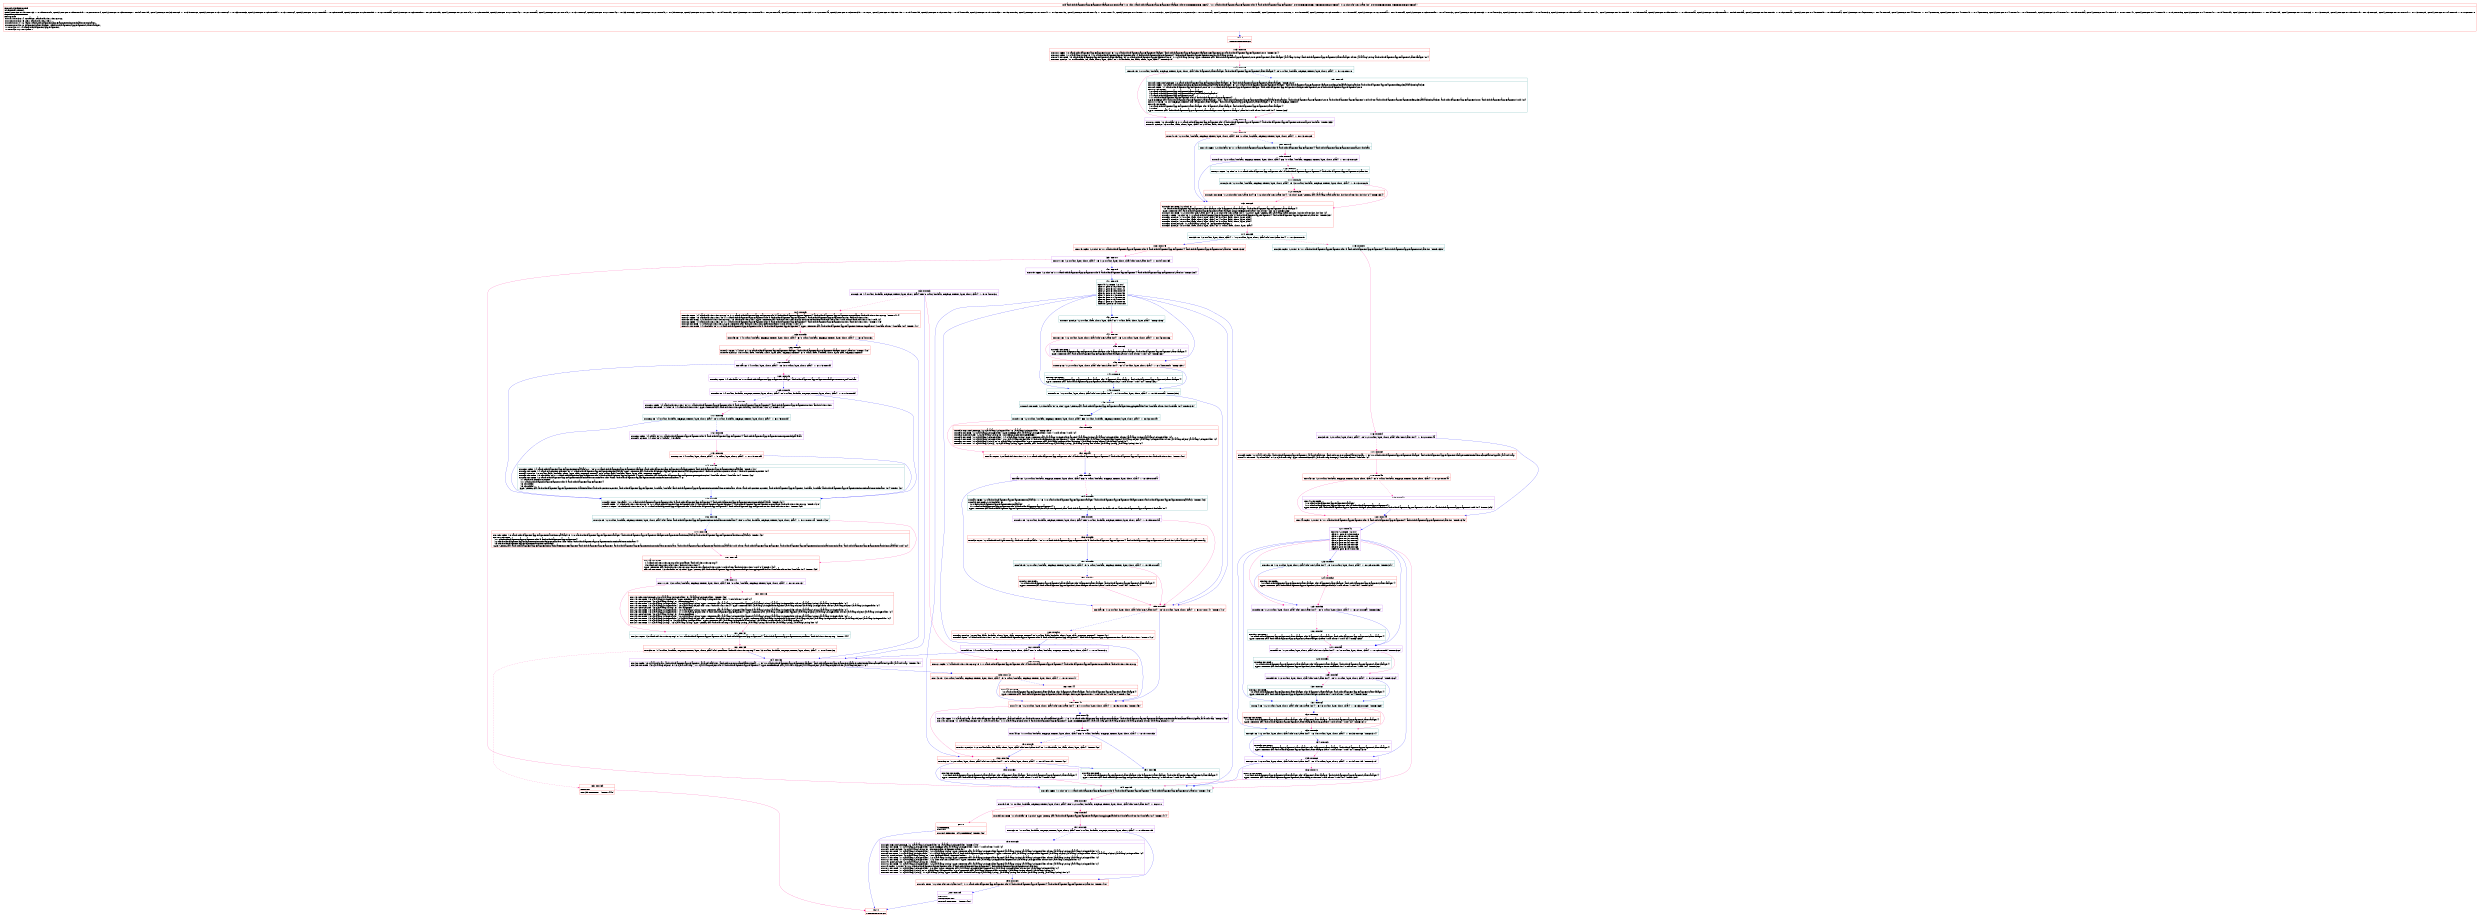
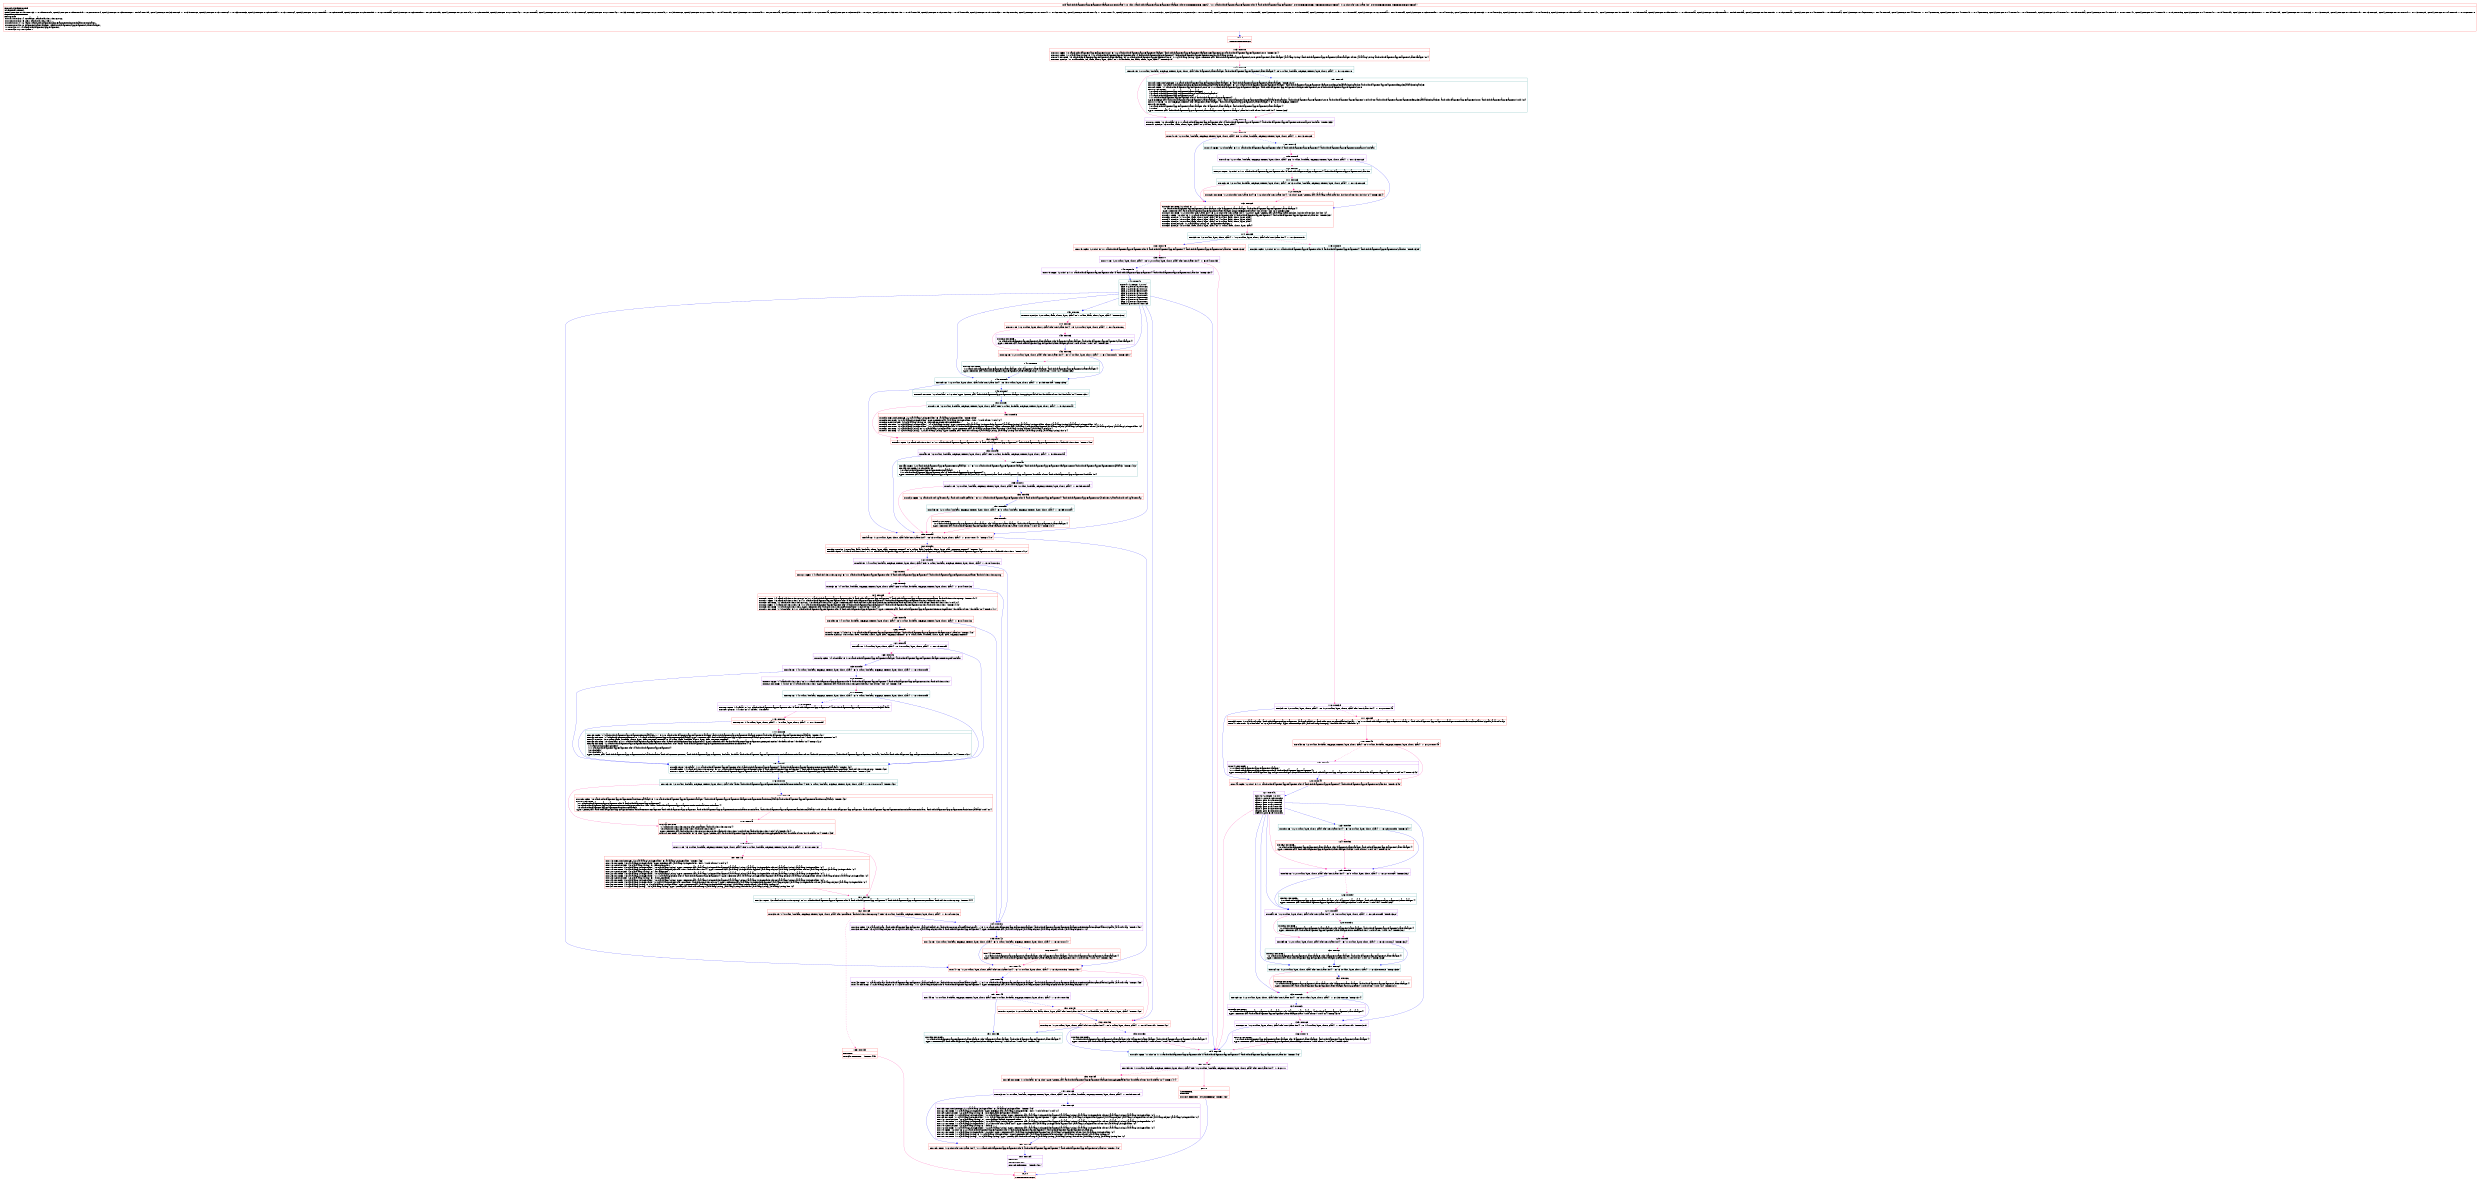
(930, 498) -> (899, 579)
